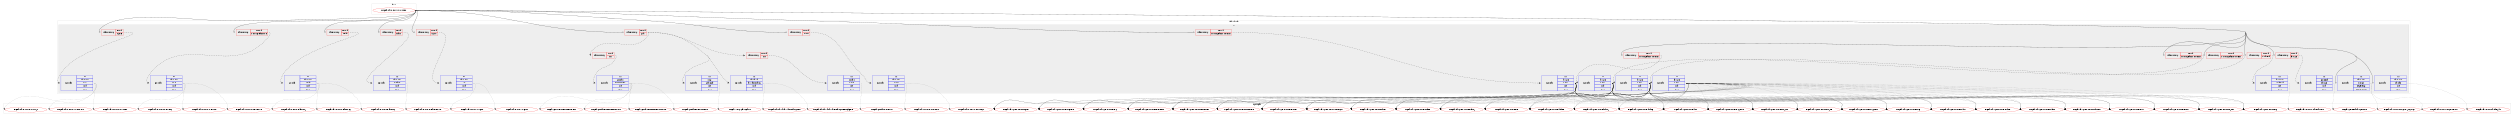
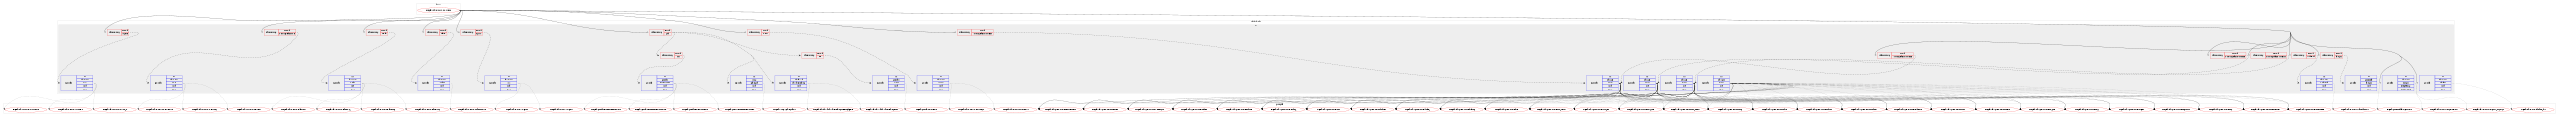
none -> (294, 110)
